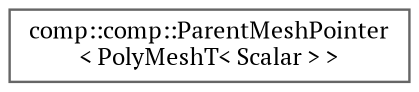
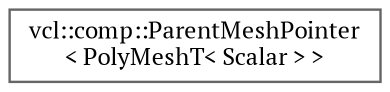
(210, 46) -> (195, 46)
